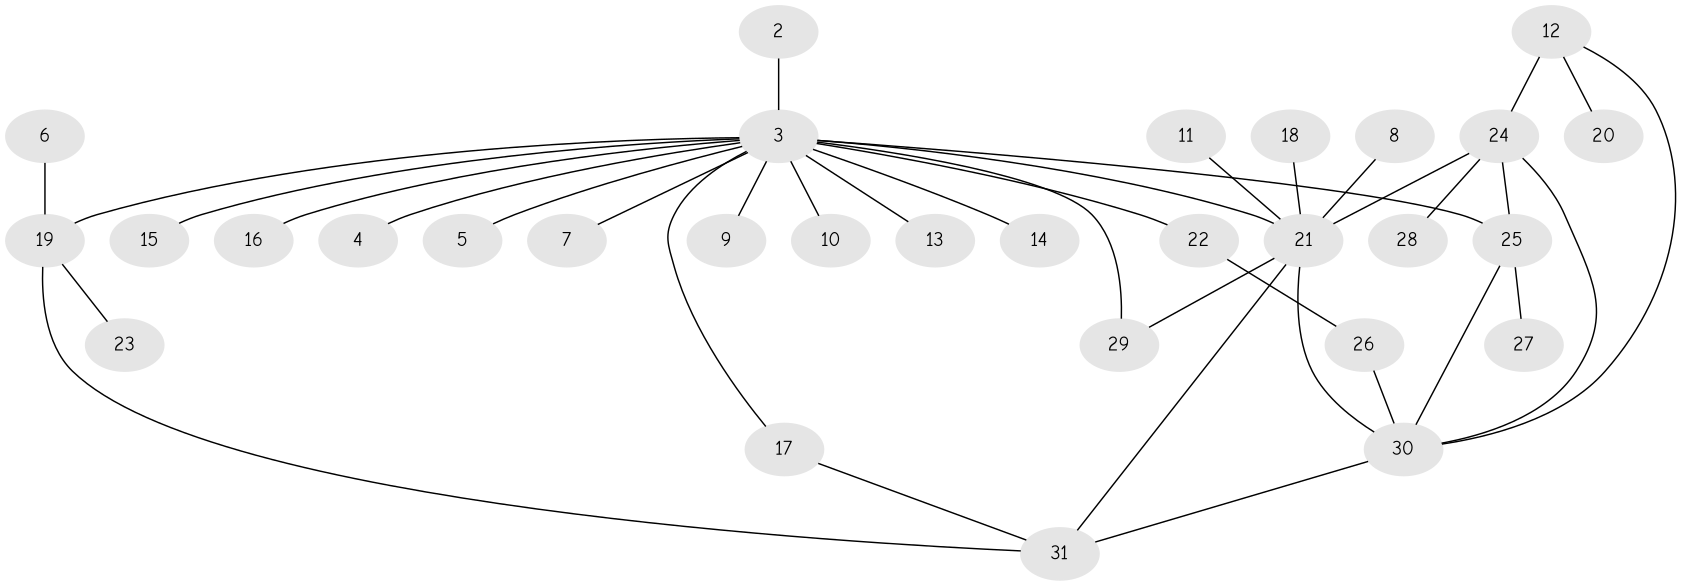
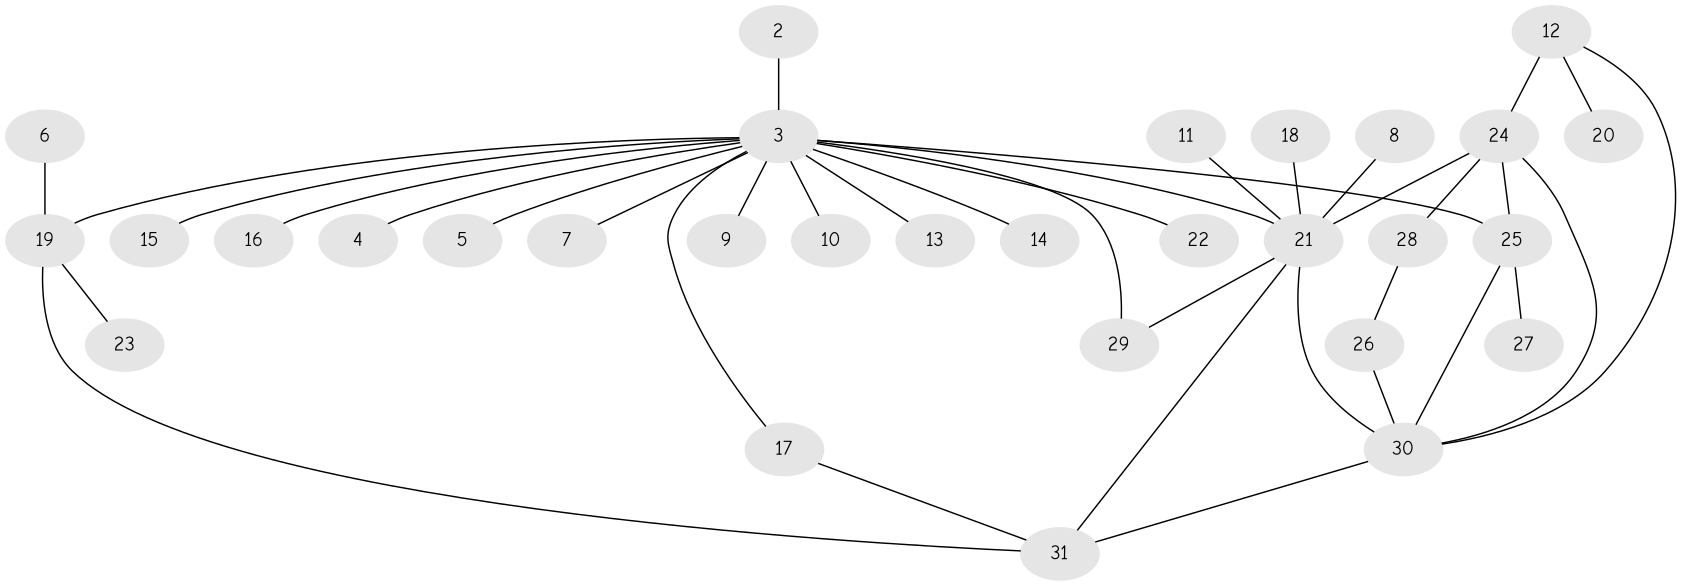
(1282, 293) -> (1386, 293)
